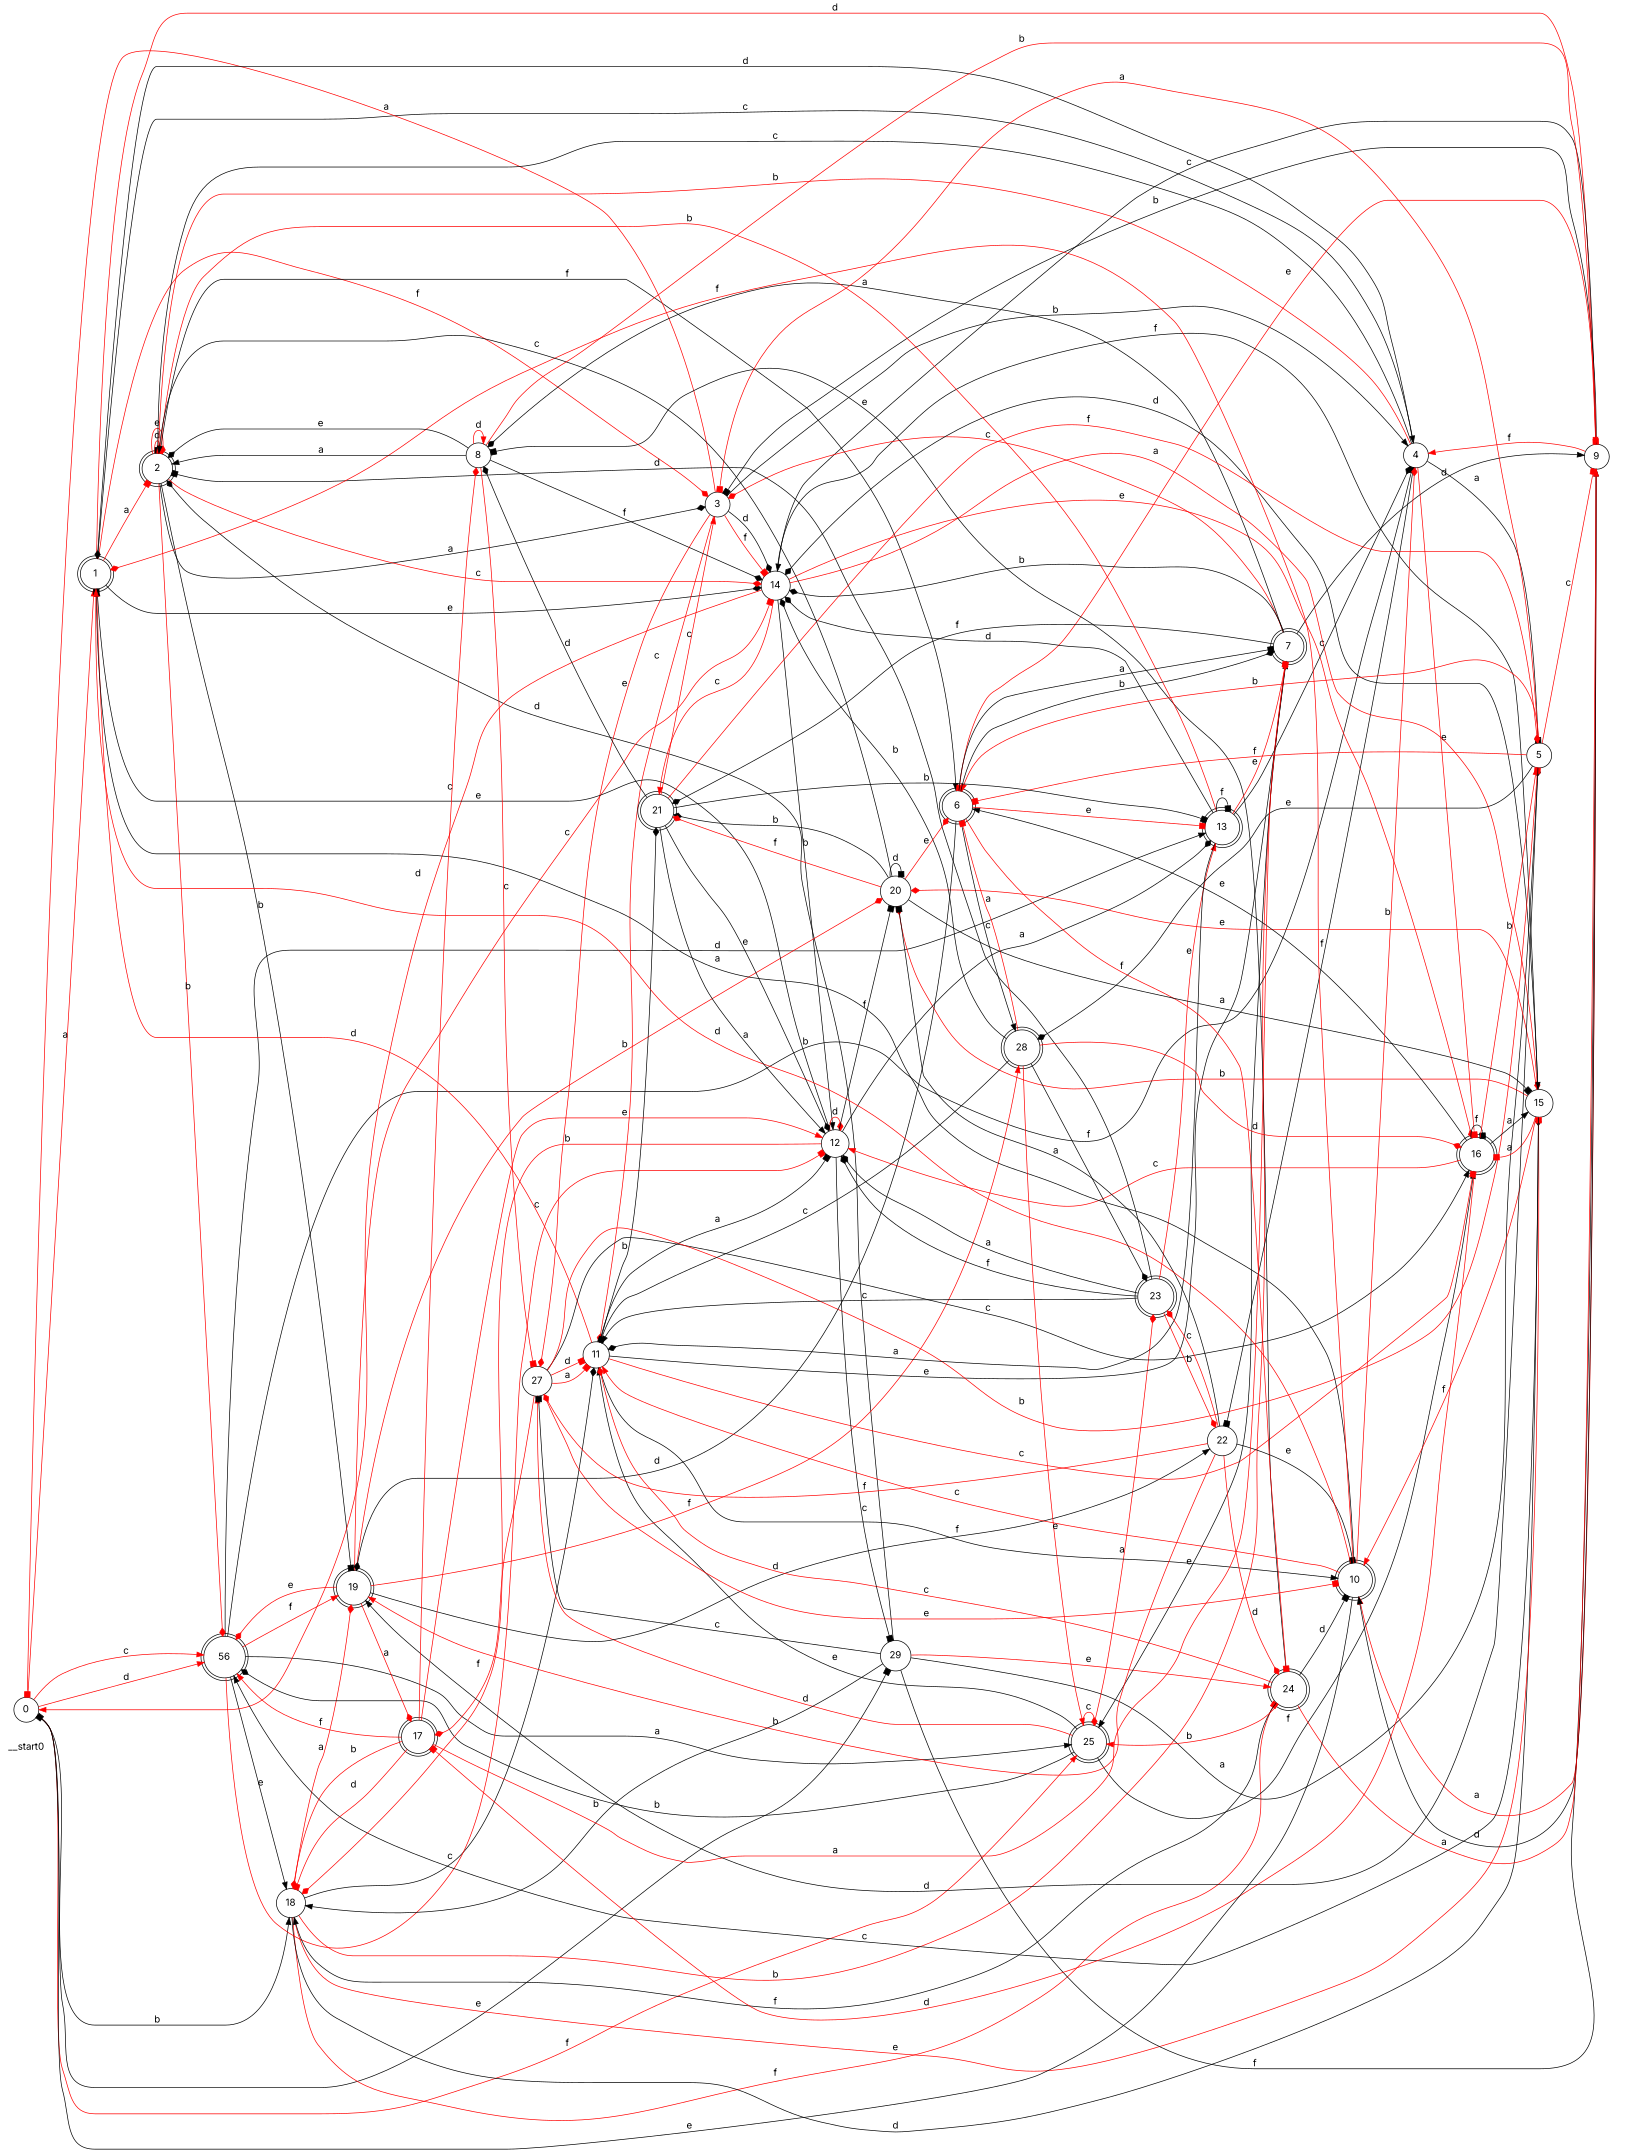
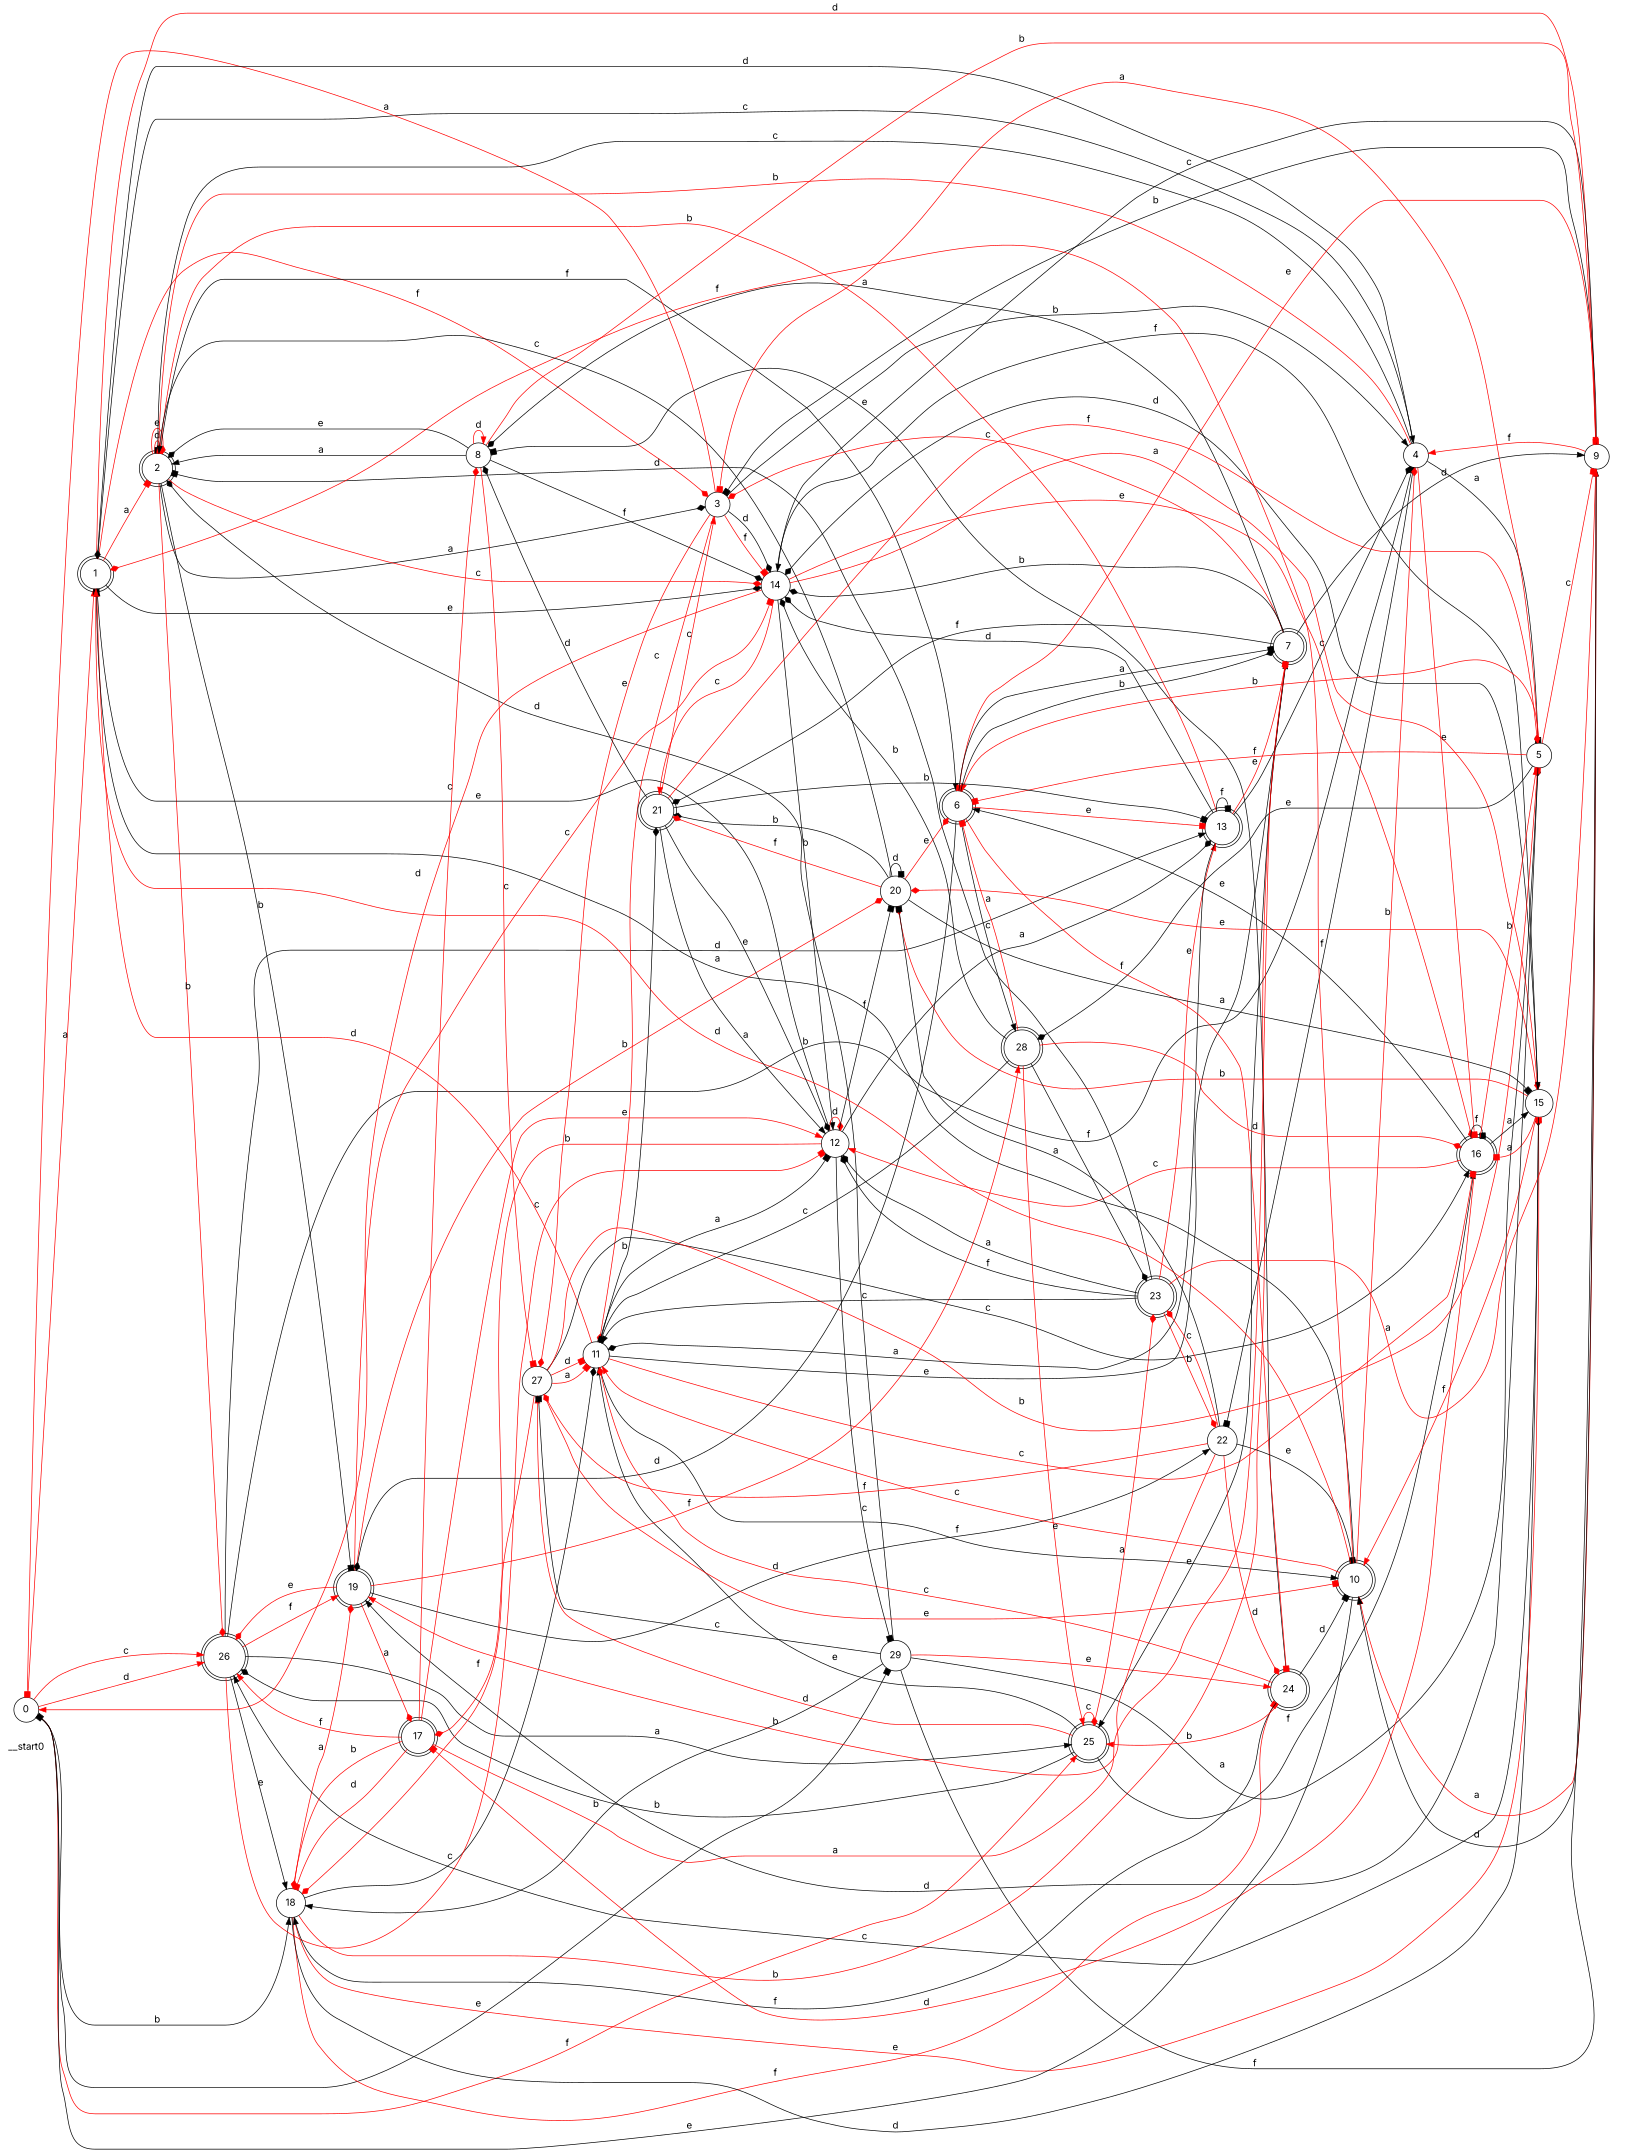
(1588, 1326) -> (1548, 1146)
(225, 1657) -> (225, 1657)
